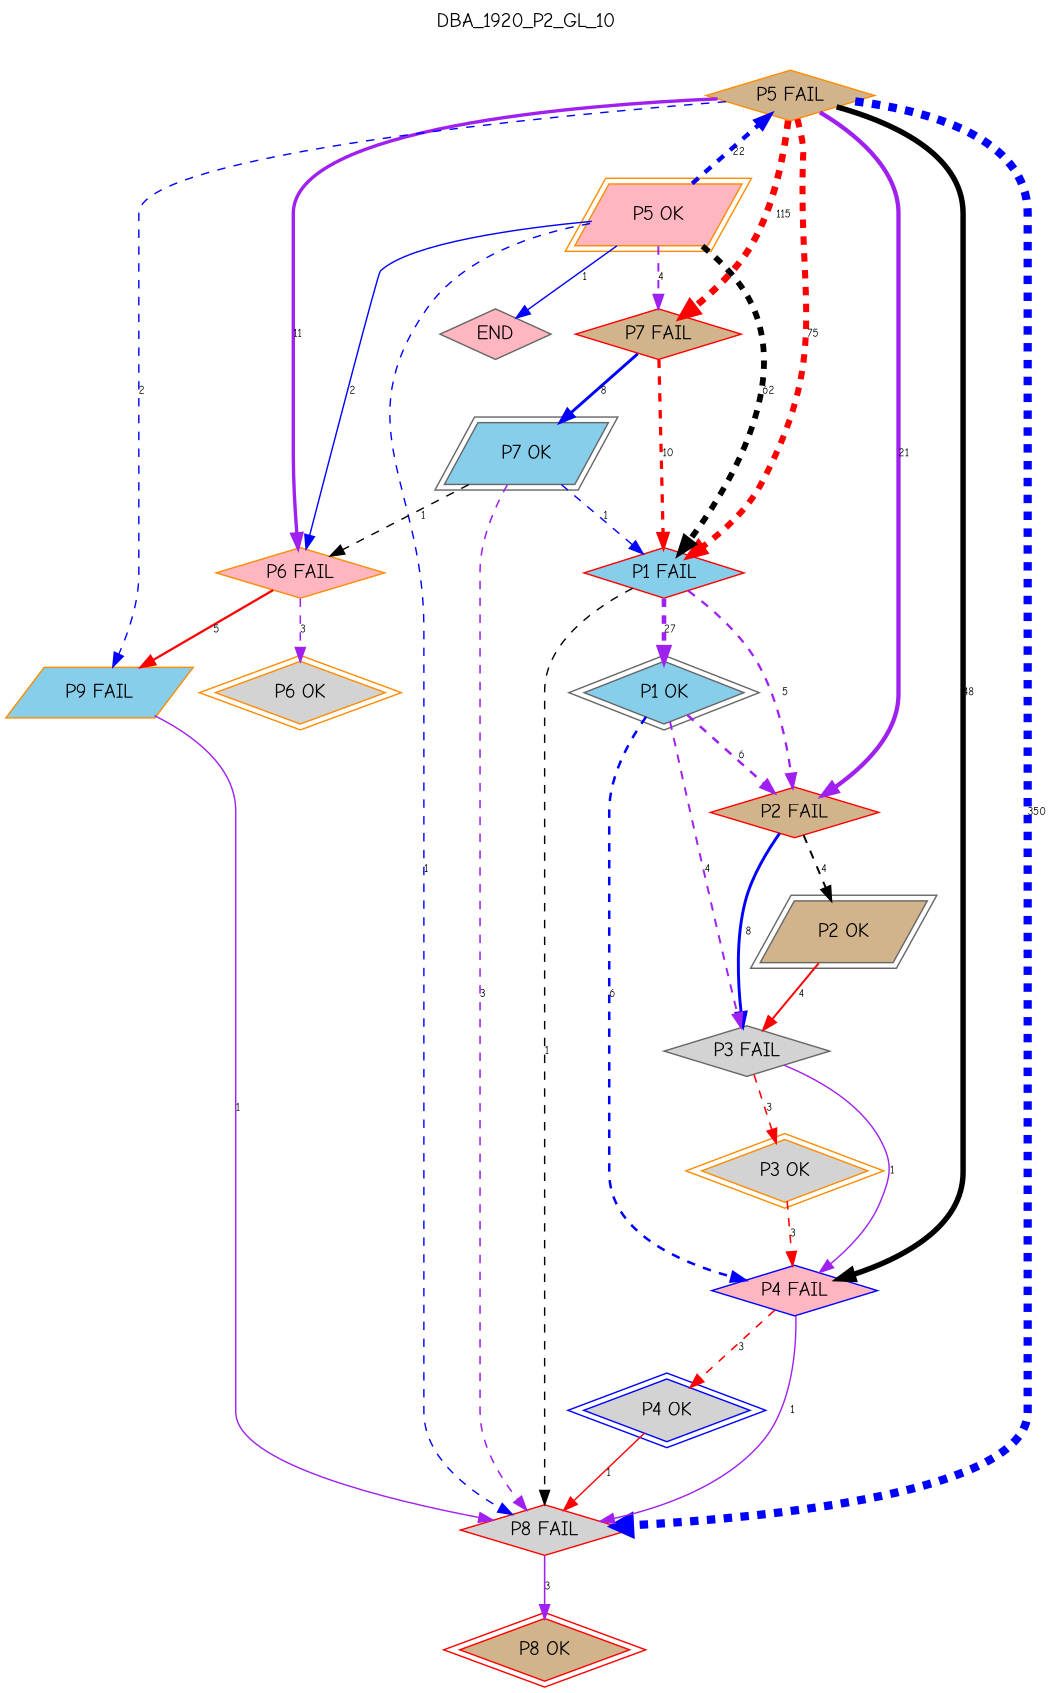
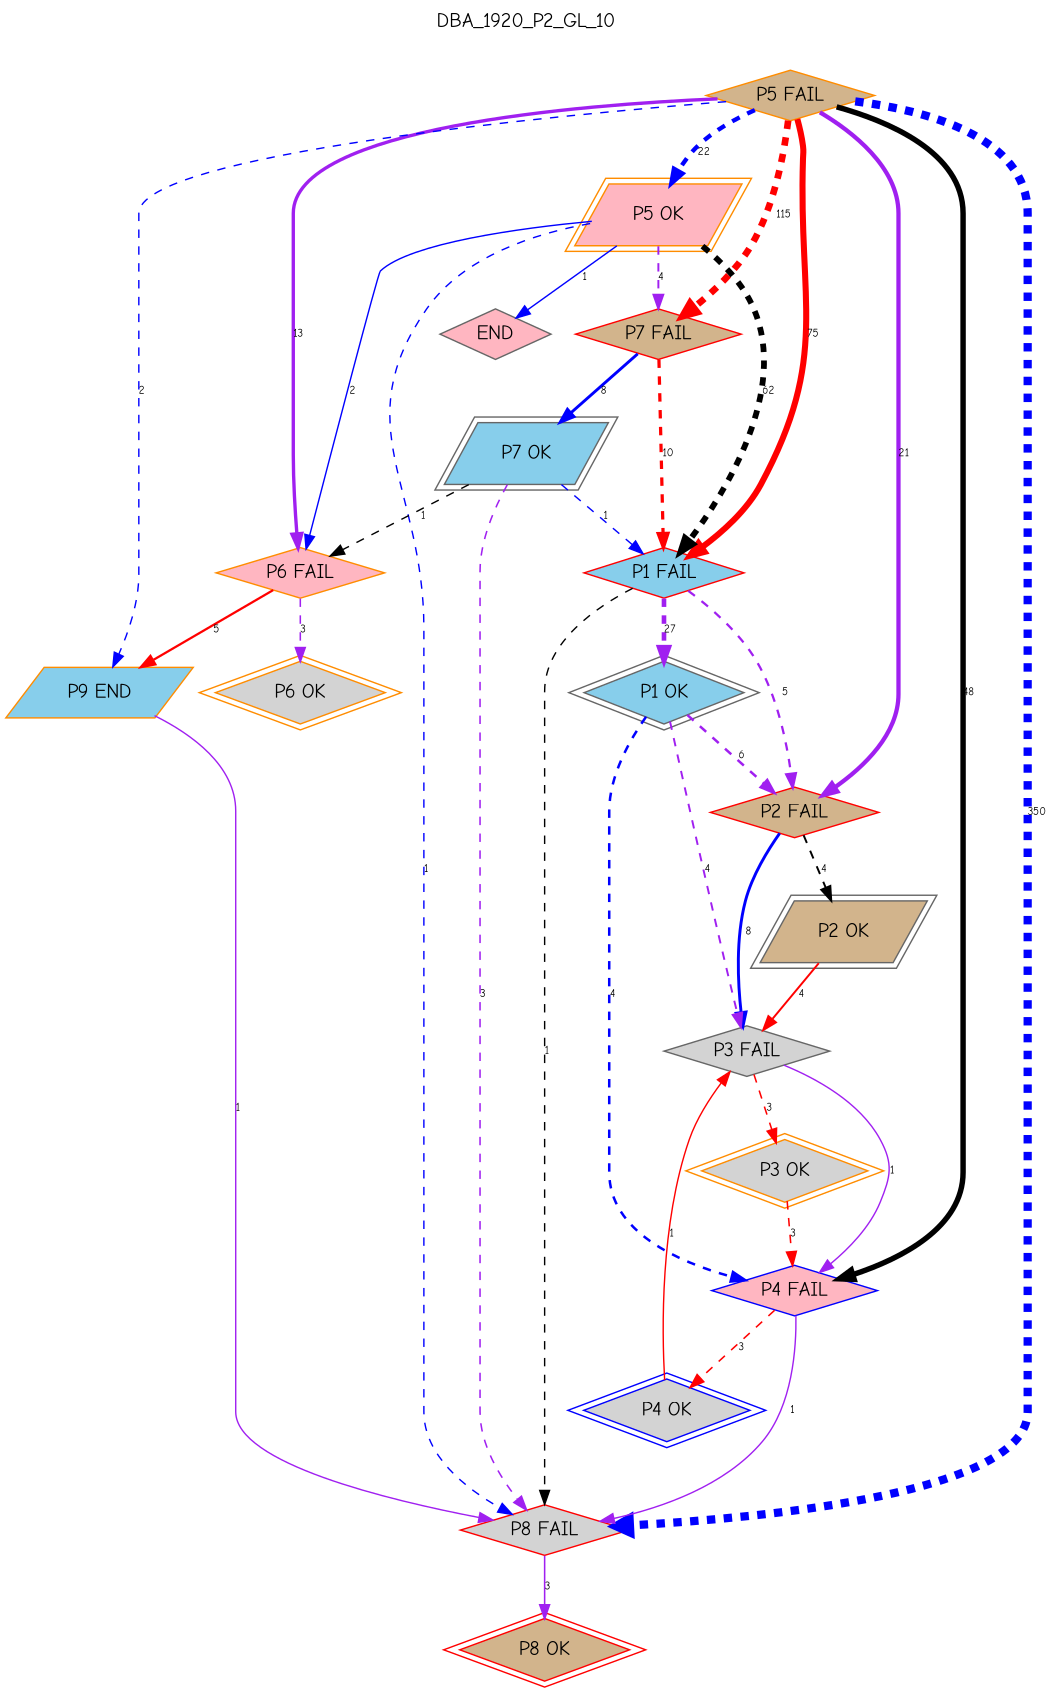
(725, 154) -> (712, 134)
(298, 334) -> (298, 334)
(804, 349) -> (804, 349)
(100, 693) -> (100, 693)
(613, 994) -> (613, 994)
(609, 1467) -> (670, 1226)
